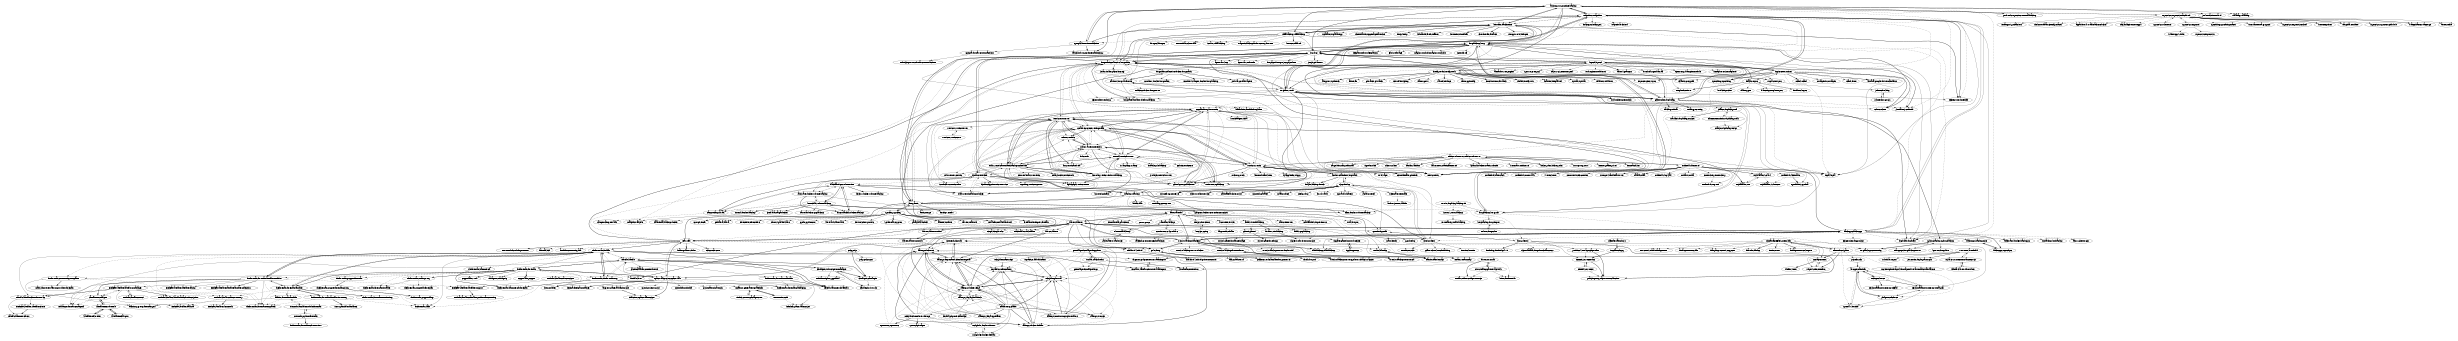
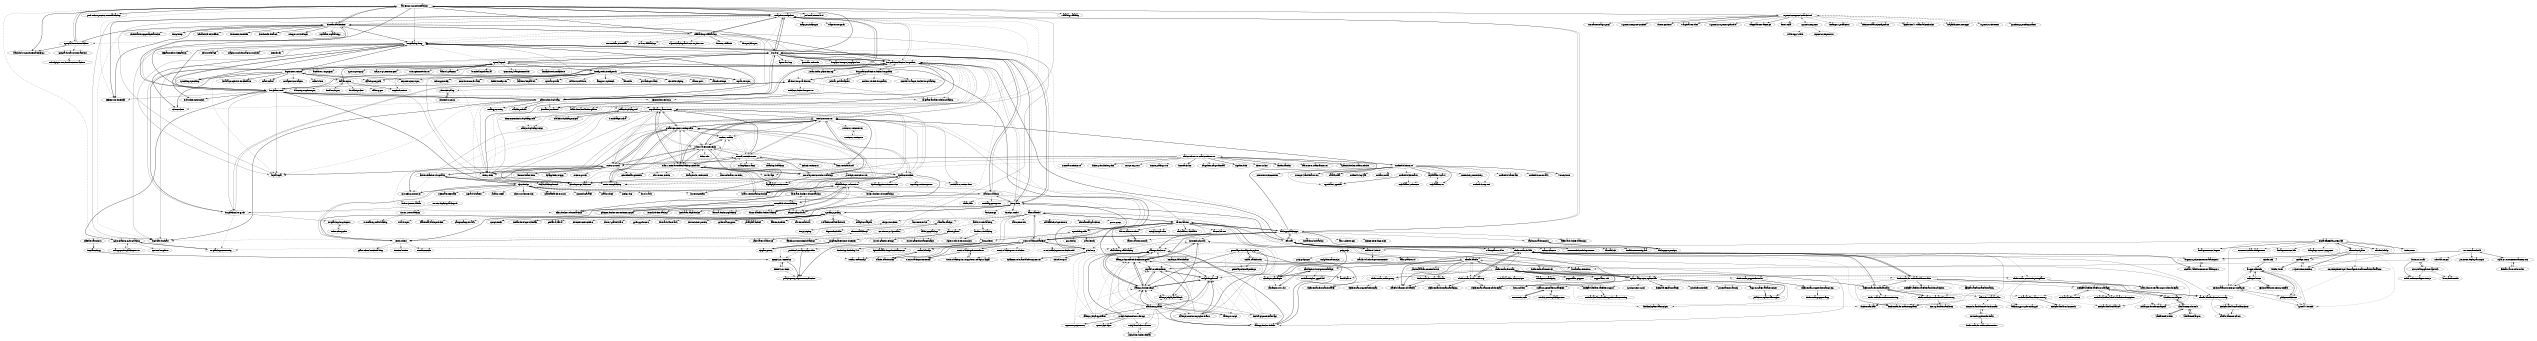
(1620, 25) -> (836, 25)
(1315, 62) -> none
(1100, 86) -> (956, 70)
(921, 321) -> (1237, 278)
